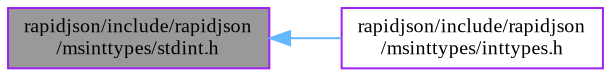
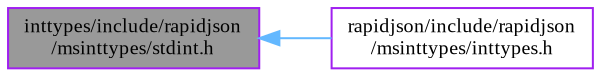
(139, 38) -> (134, 38)
